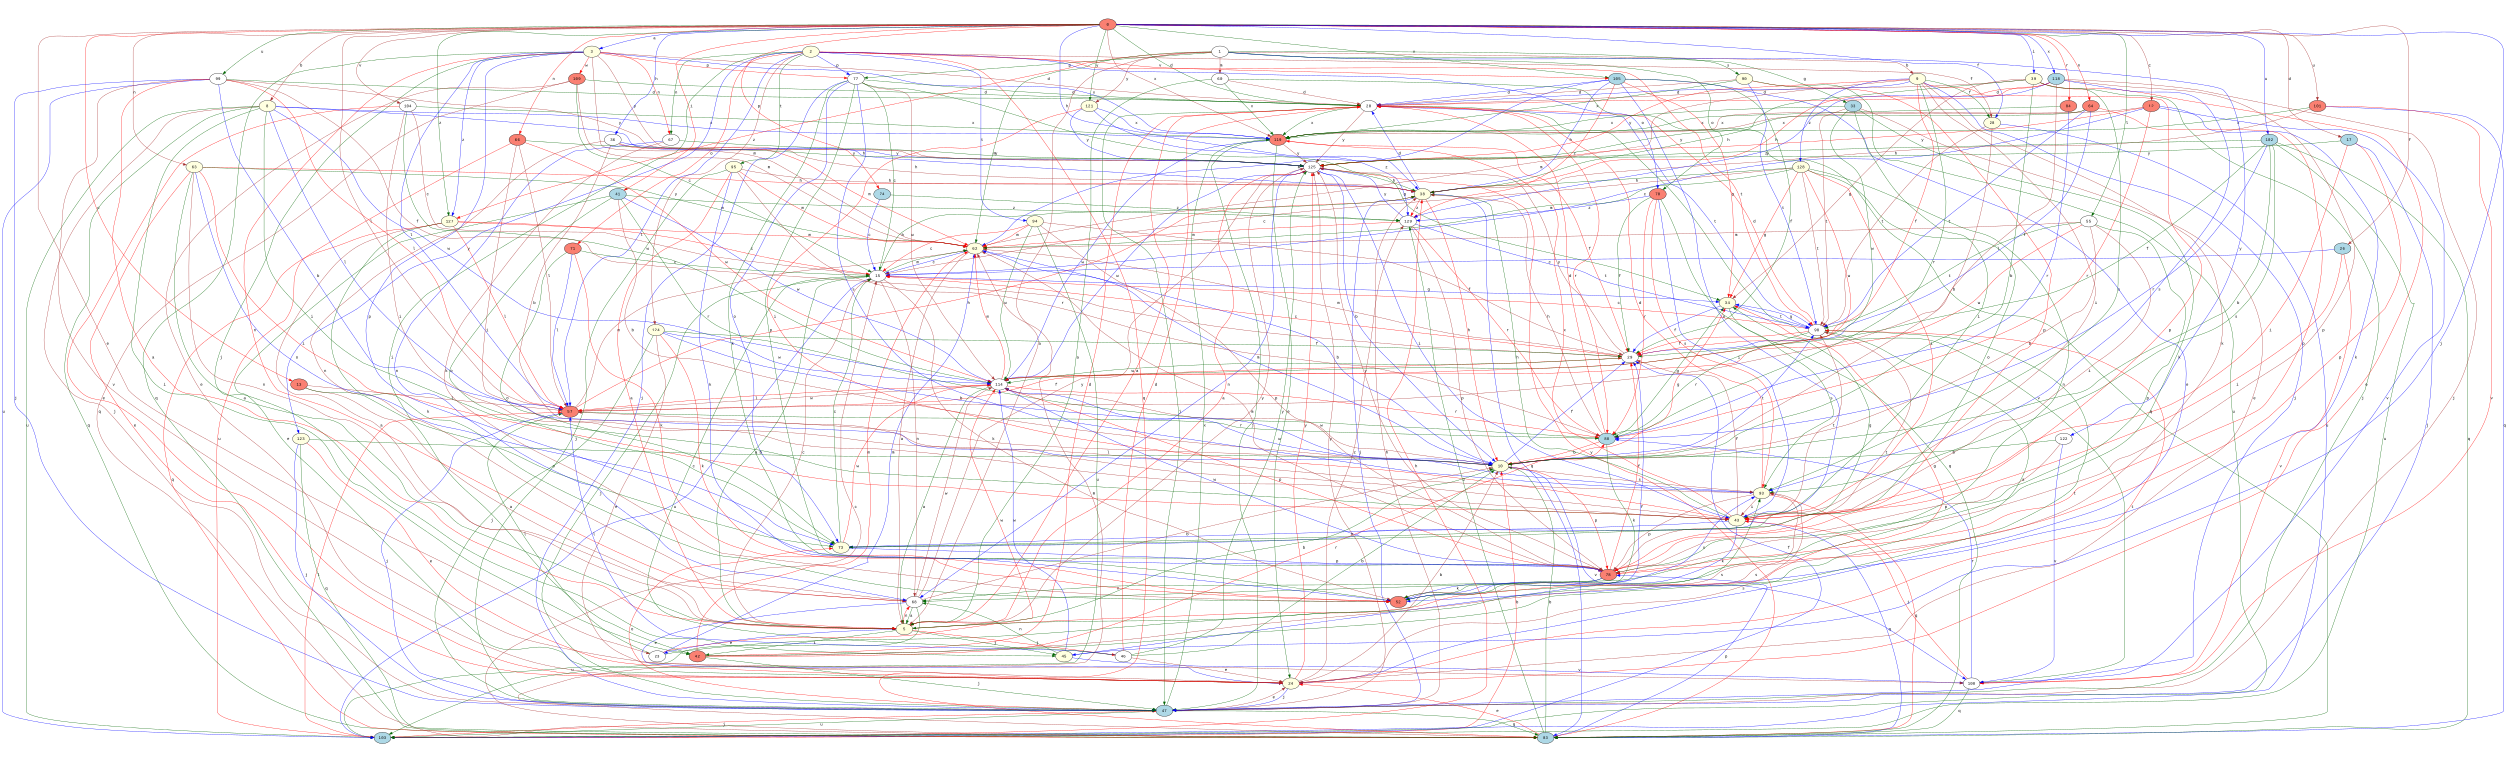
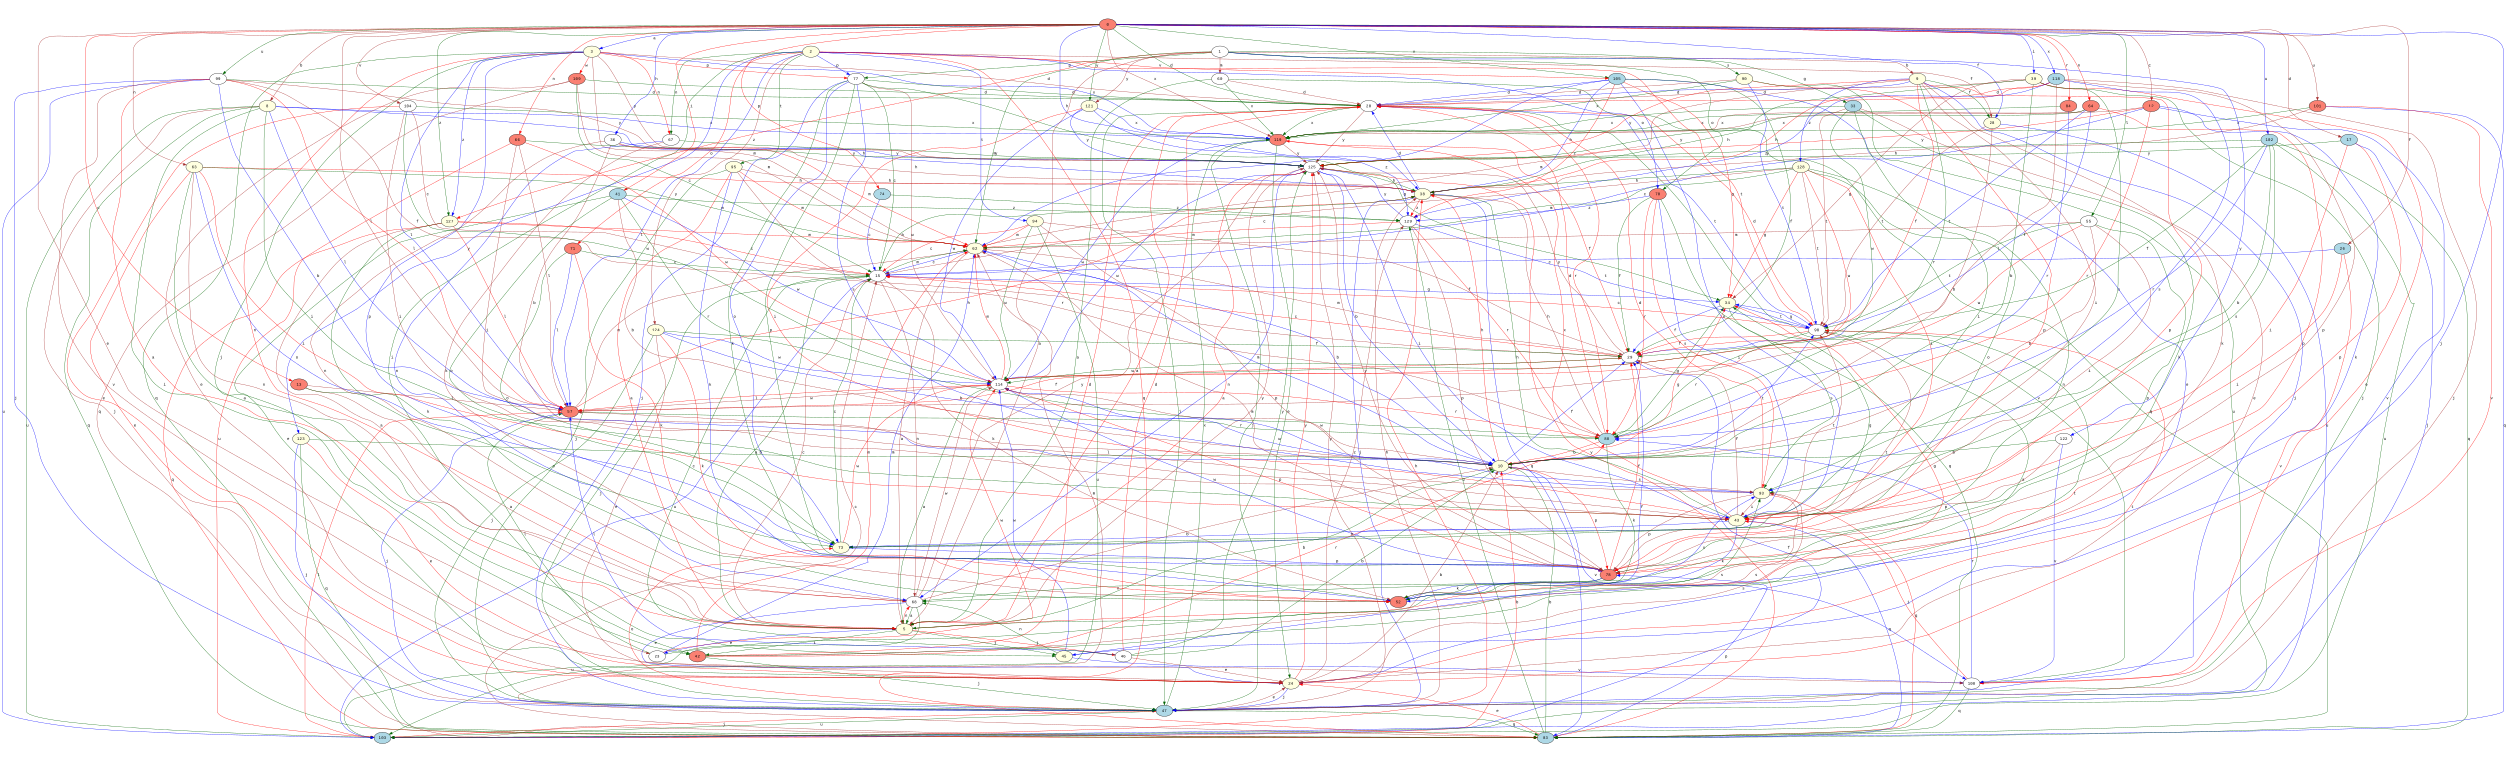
(576, 320) -> (959, 226)
(1467, 327) -> (1480, 321)
